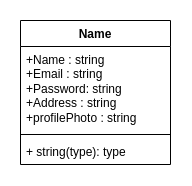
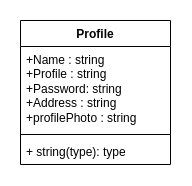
(96, 35) -> (96, 35)
(91, 90) -> (91, 90)
